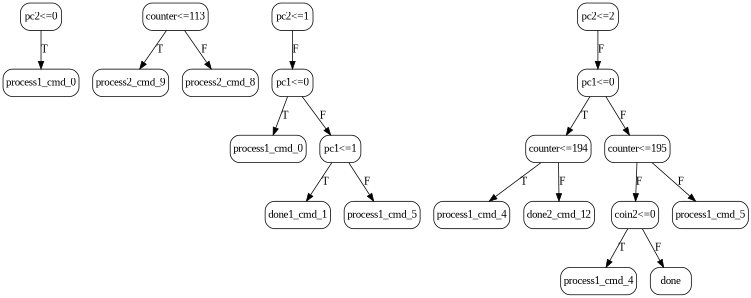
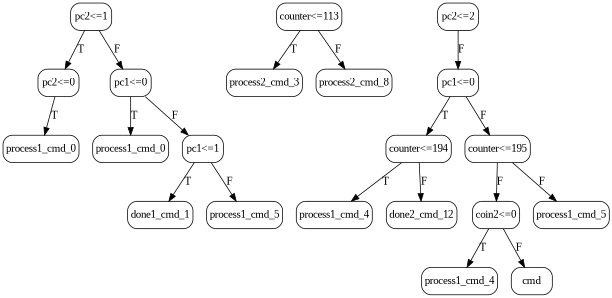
none -> (77, 46)
(131, 83) -> (264, 83)
(671, 281) -> (532, 281)
